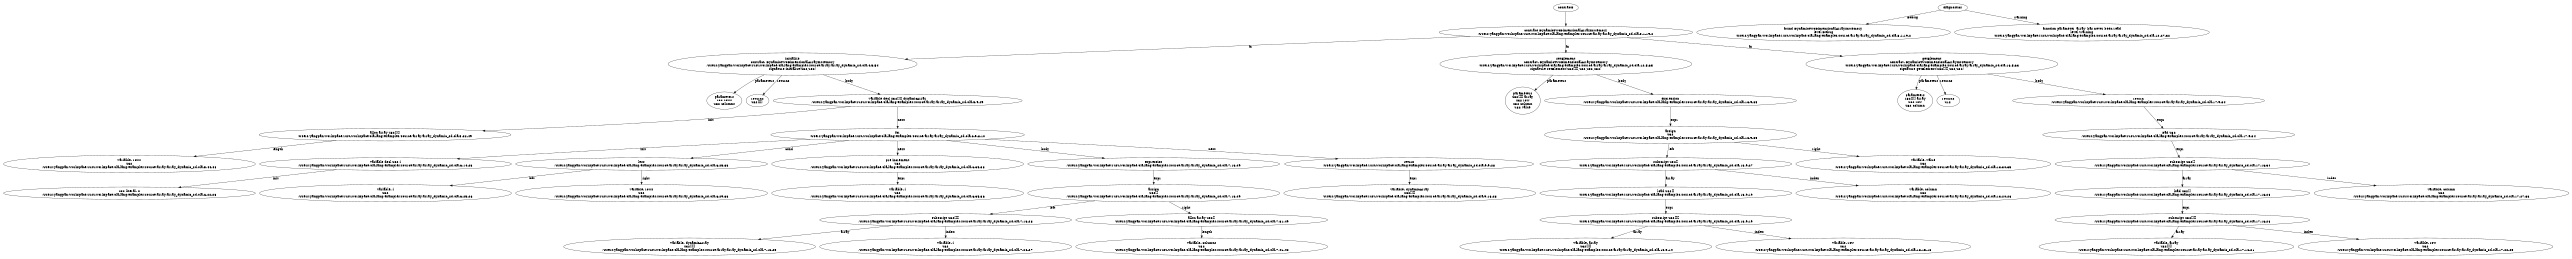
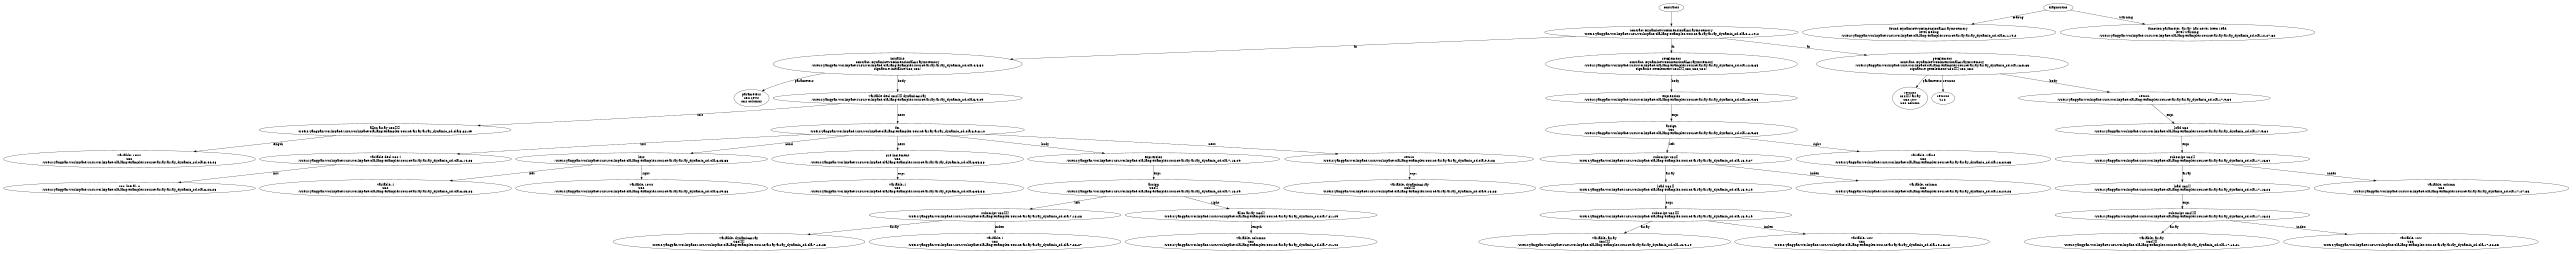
(758, 101) -> none
(1523, 101) -> none
(1915, 101) -> (1910, 98)
